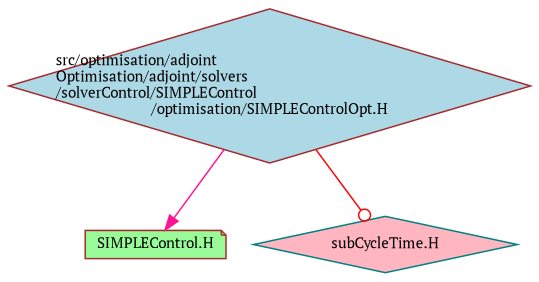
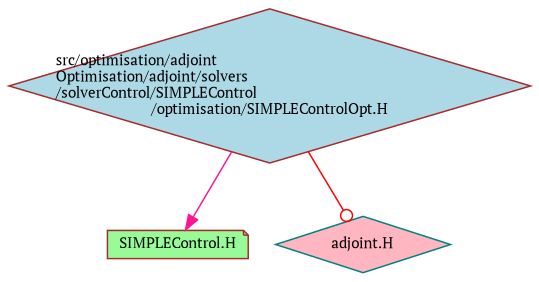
(385, 245) -> (363, 245)
